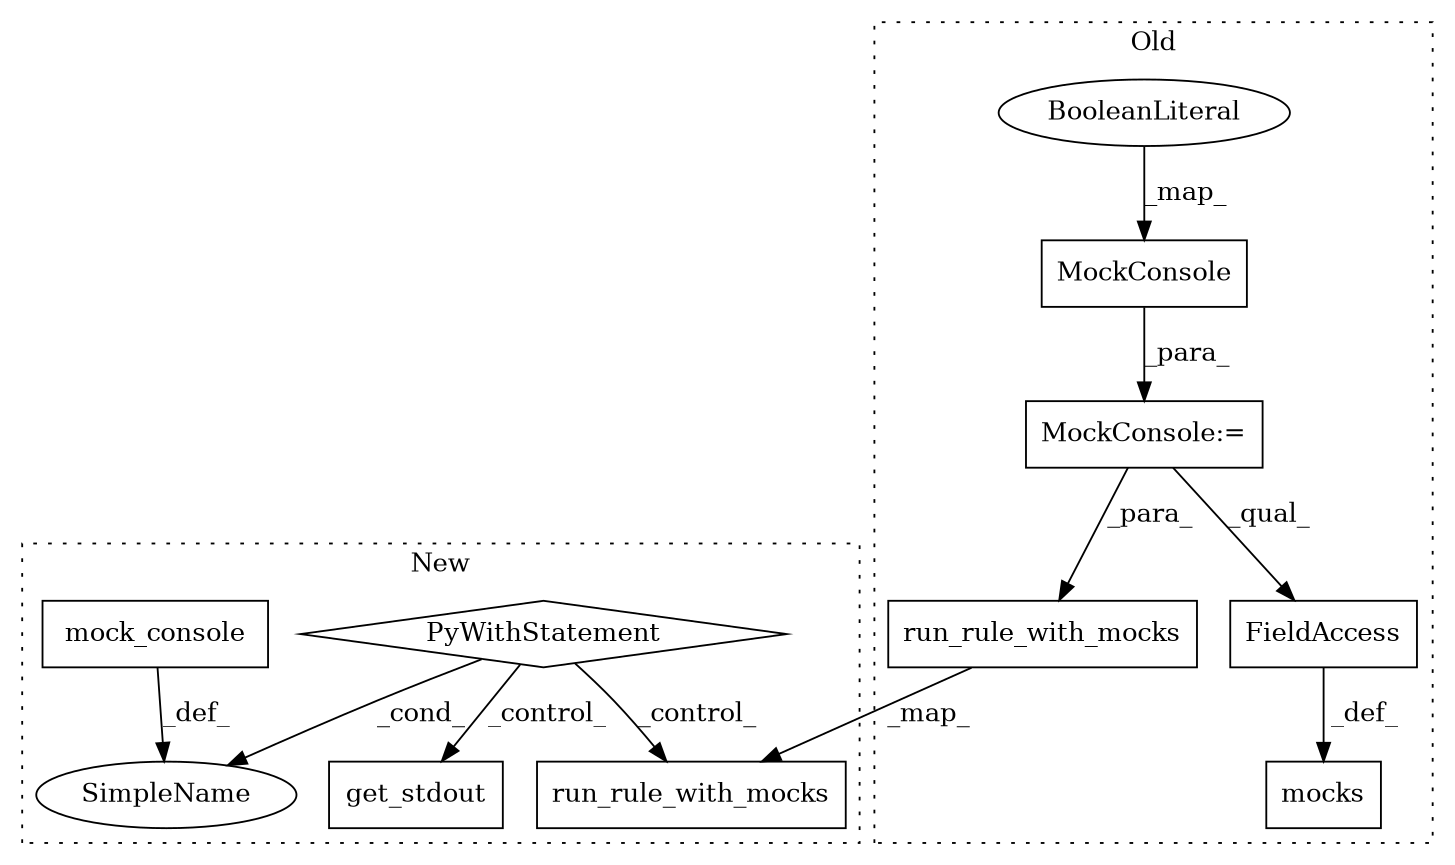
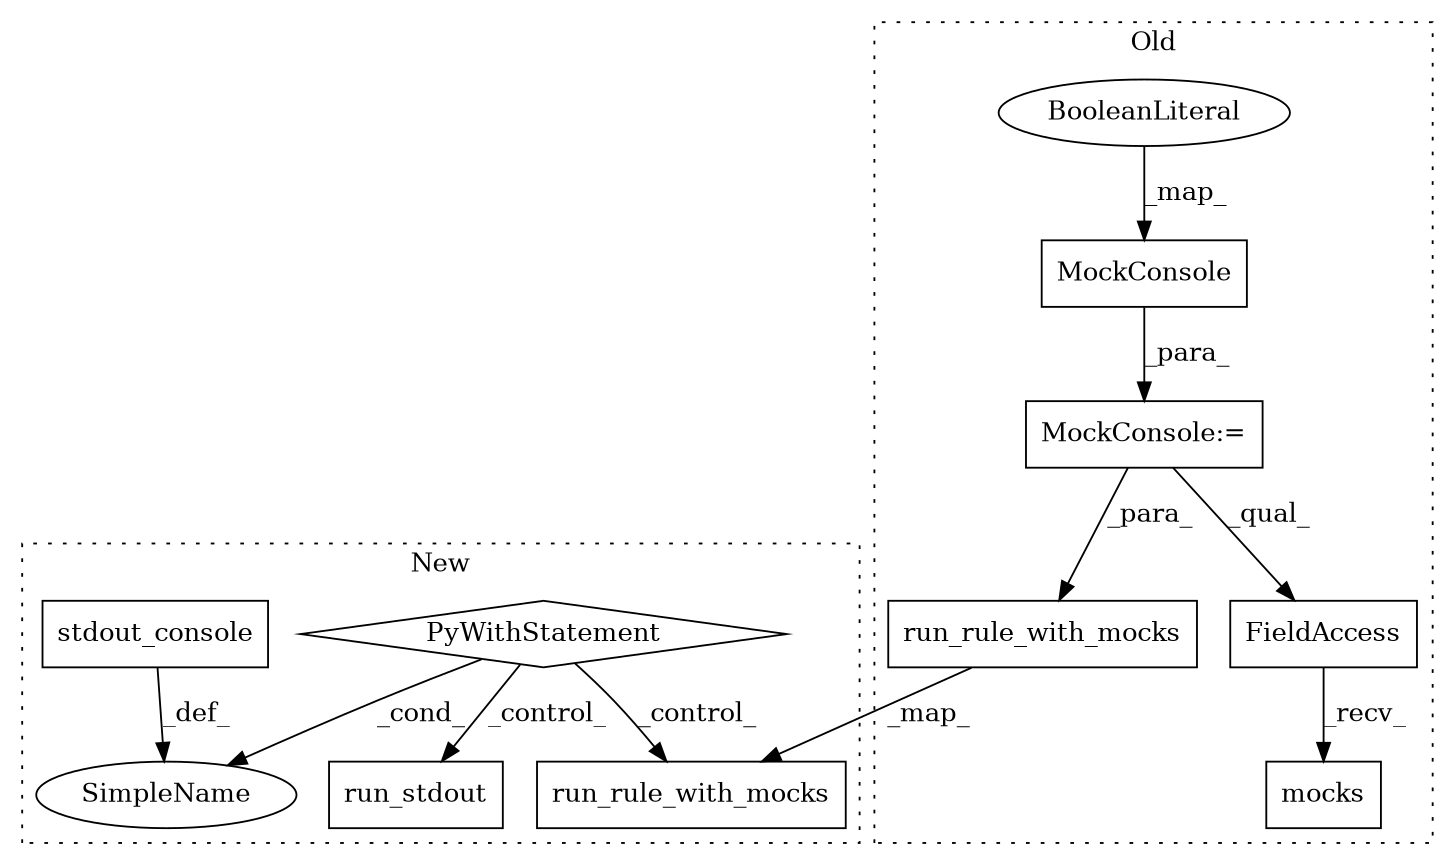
(155, 634) -> (155, 634)
(1365, 714) -> (1365, 714)
(416, 795) -> (416, 795)
